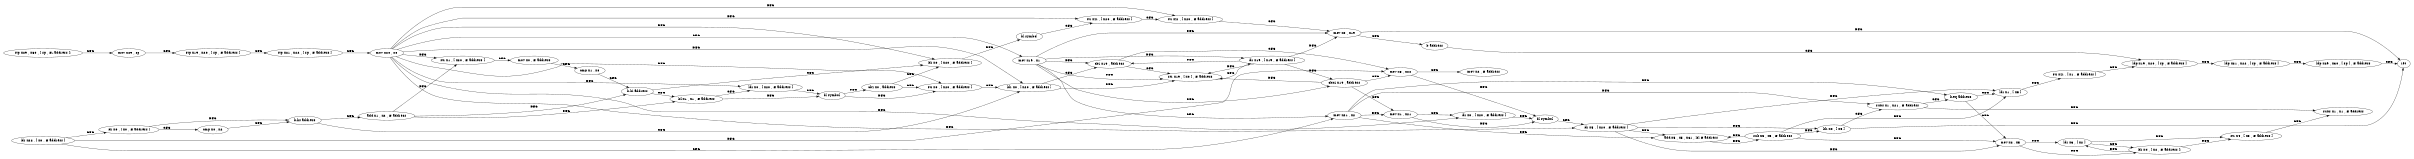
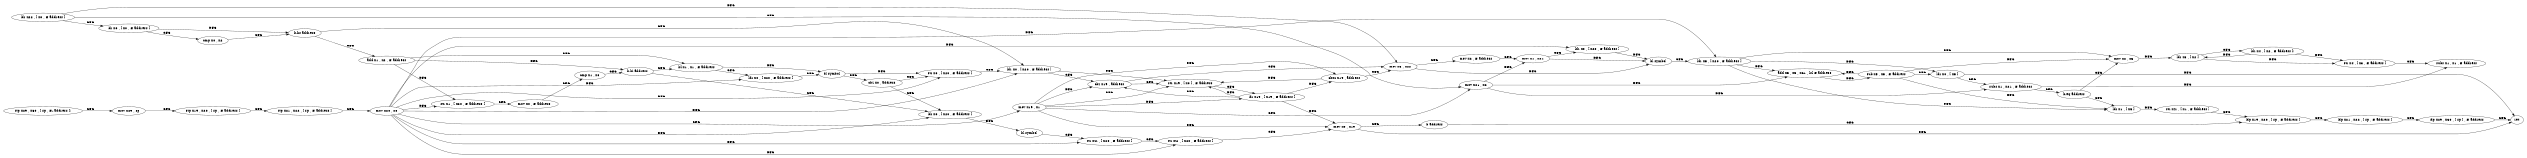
(1642, 82) -> none
(1372, 98) -> (1507, 59)
(2076, 155) -> none
